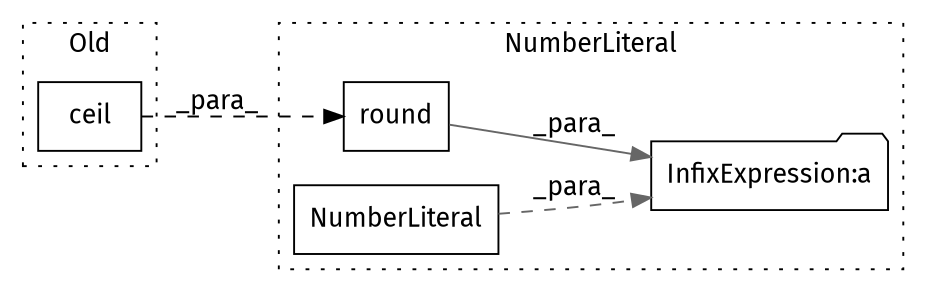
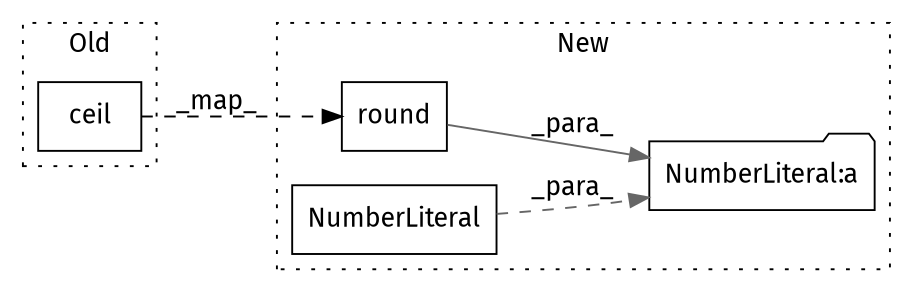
(591, 45) -> (583, 45)
(218, 102) -> (217, 102)
(770, 176) -> (762, 176)
